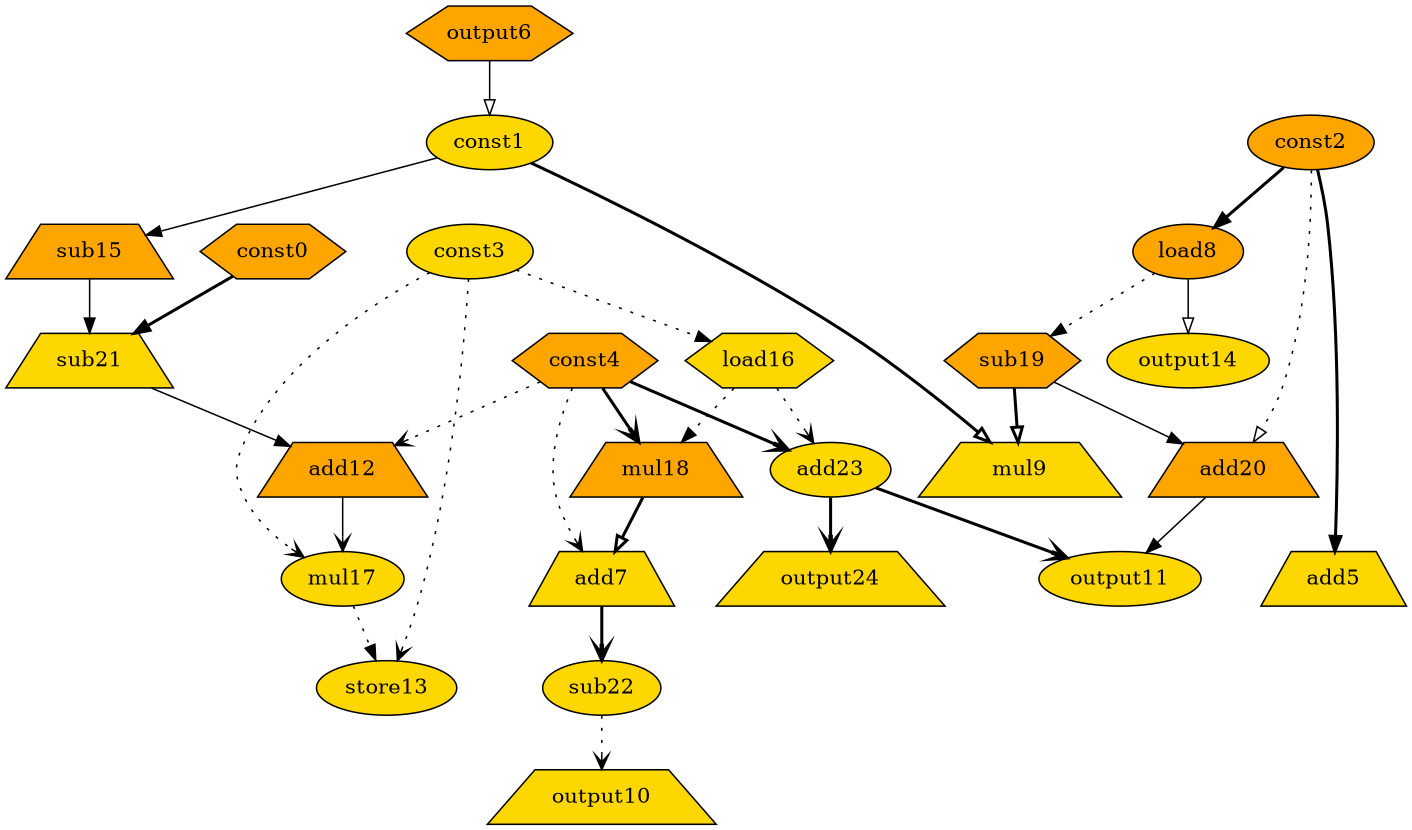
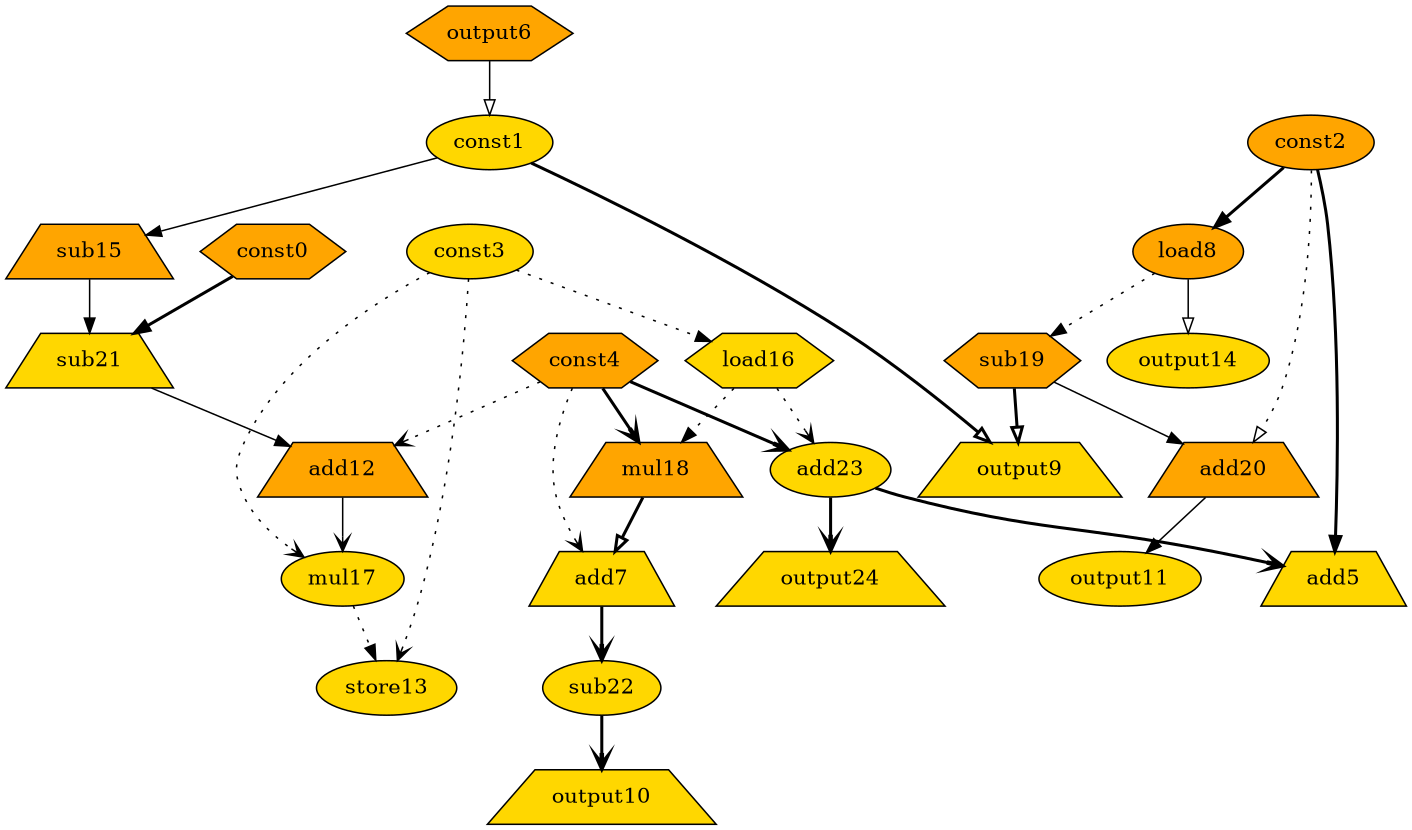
(1020, 470) -> (1020, 470)
(964, 520) -> (1071, 529)
(602, 735) -> (602, 735)
